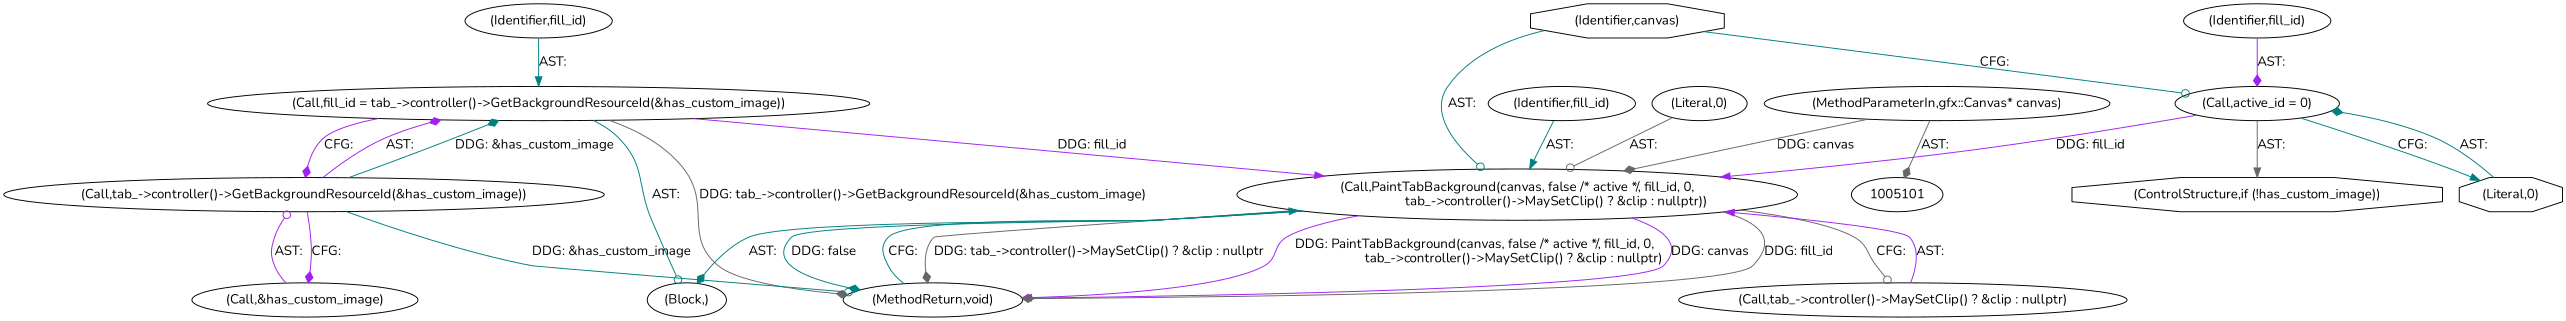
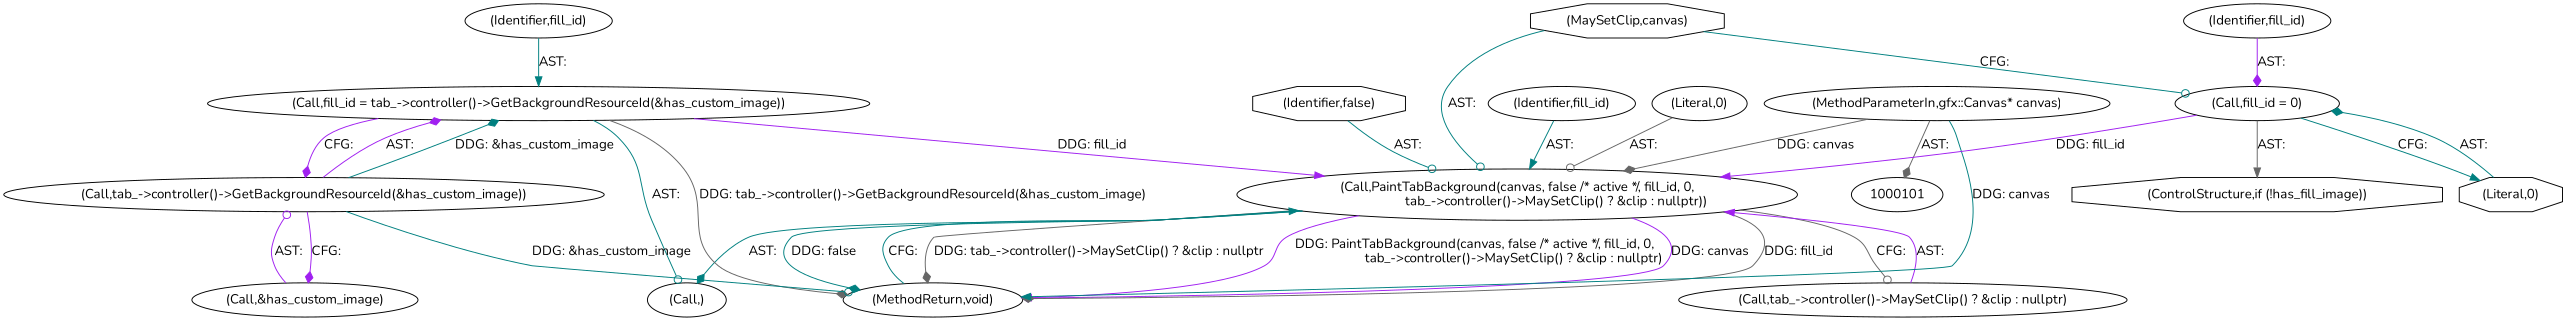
(1627, 21) -> (1627, 21)
none -> (1329, 104)
(2257, 104) -> (2257, 104)
(1897, 195) -> (1897, 195)
(2257, 195) -> (2257, 195)
none -> (1757, 276)
(687, 300) -> (687, 300)
